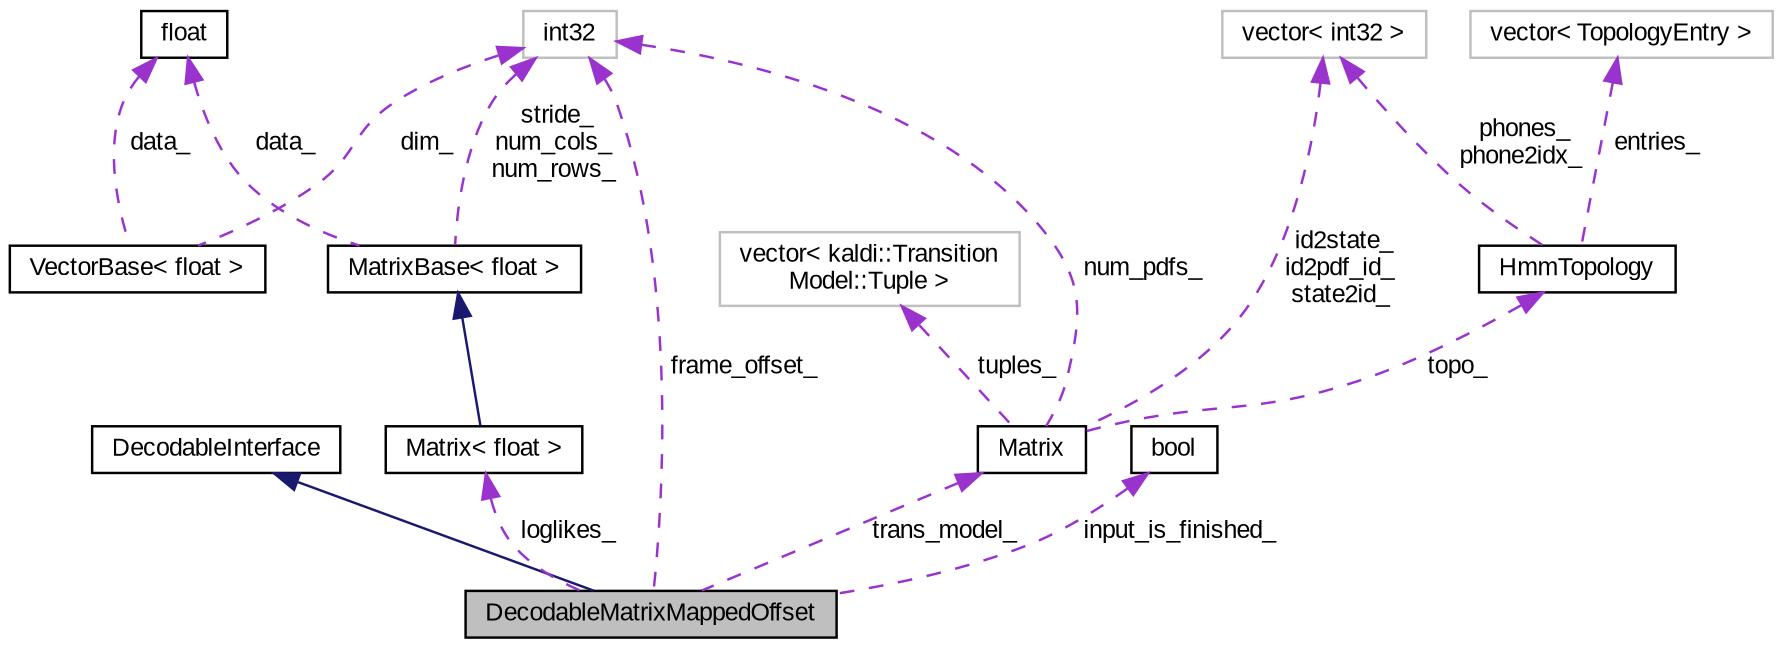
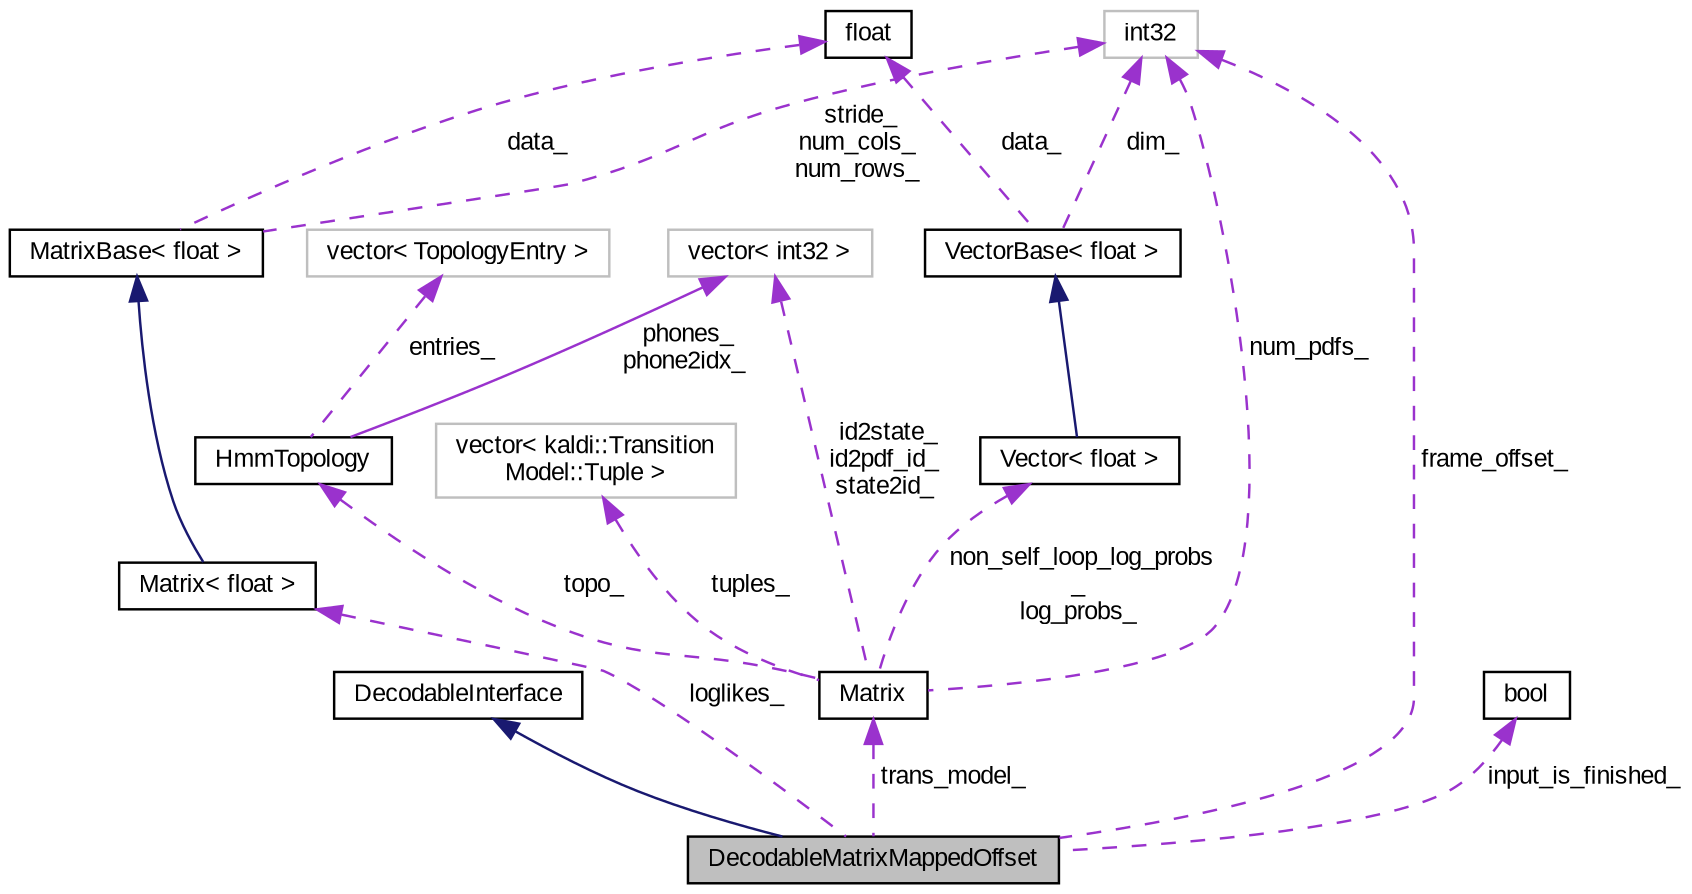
(1443, 169) -> (528, 366)
none -> (1080, 461)
